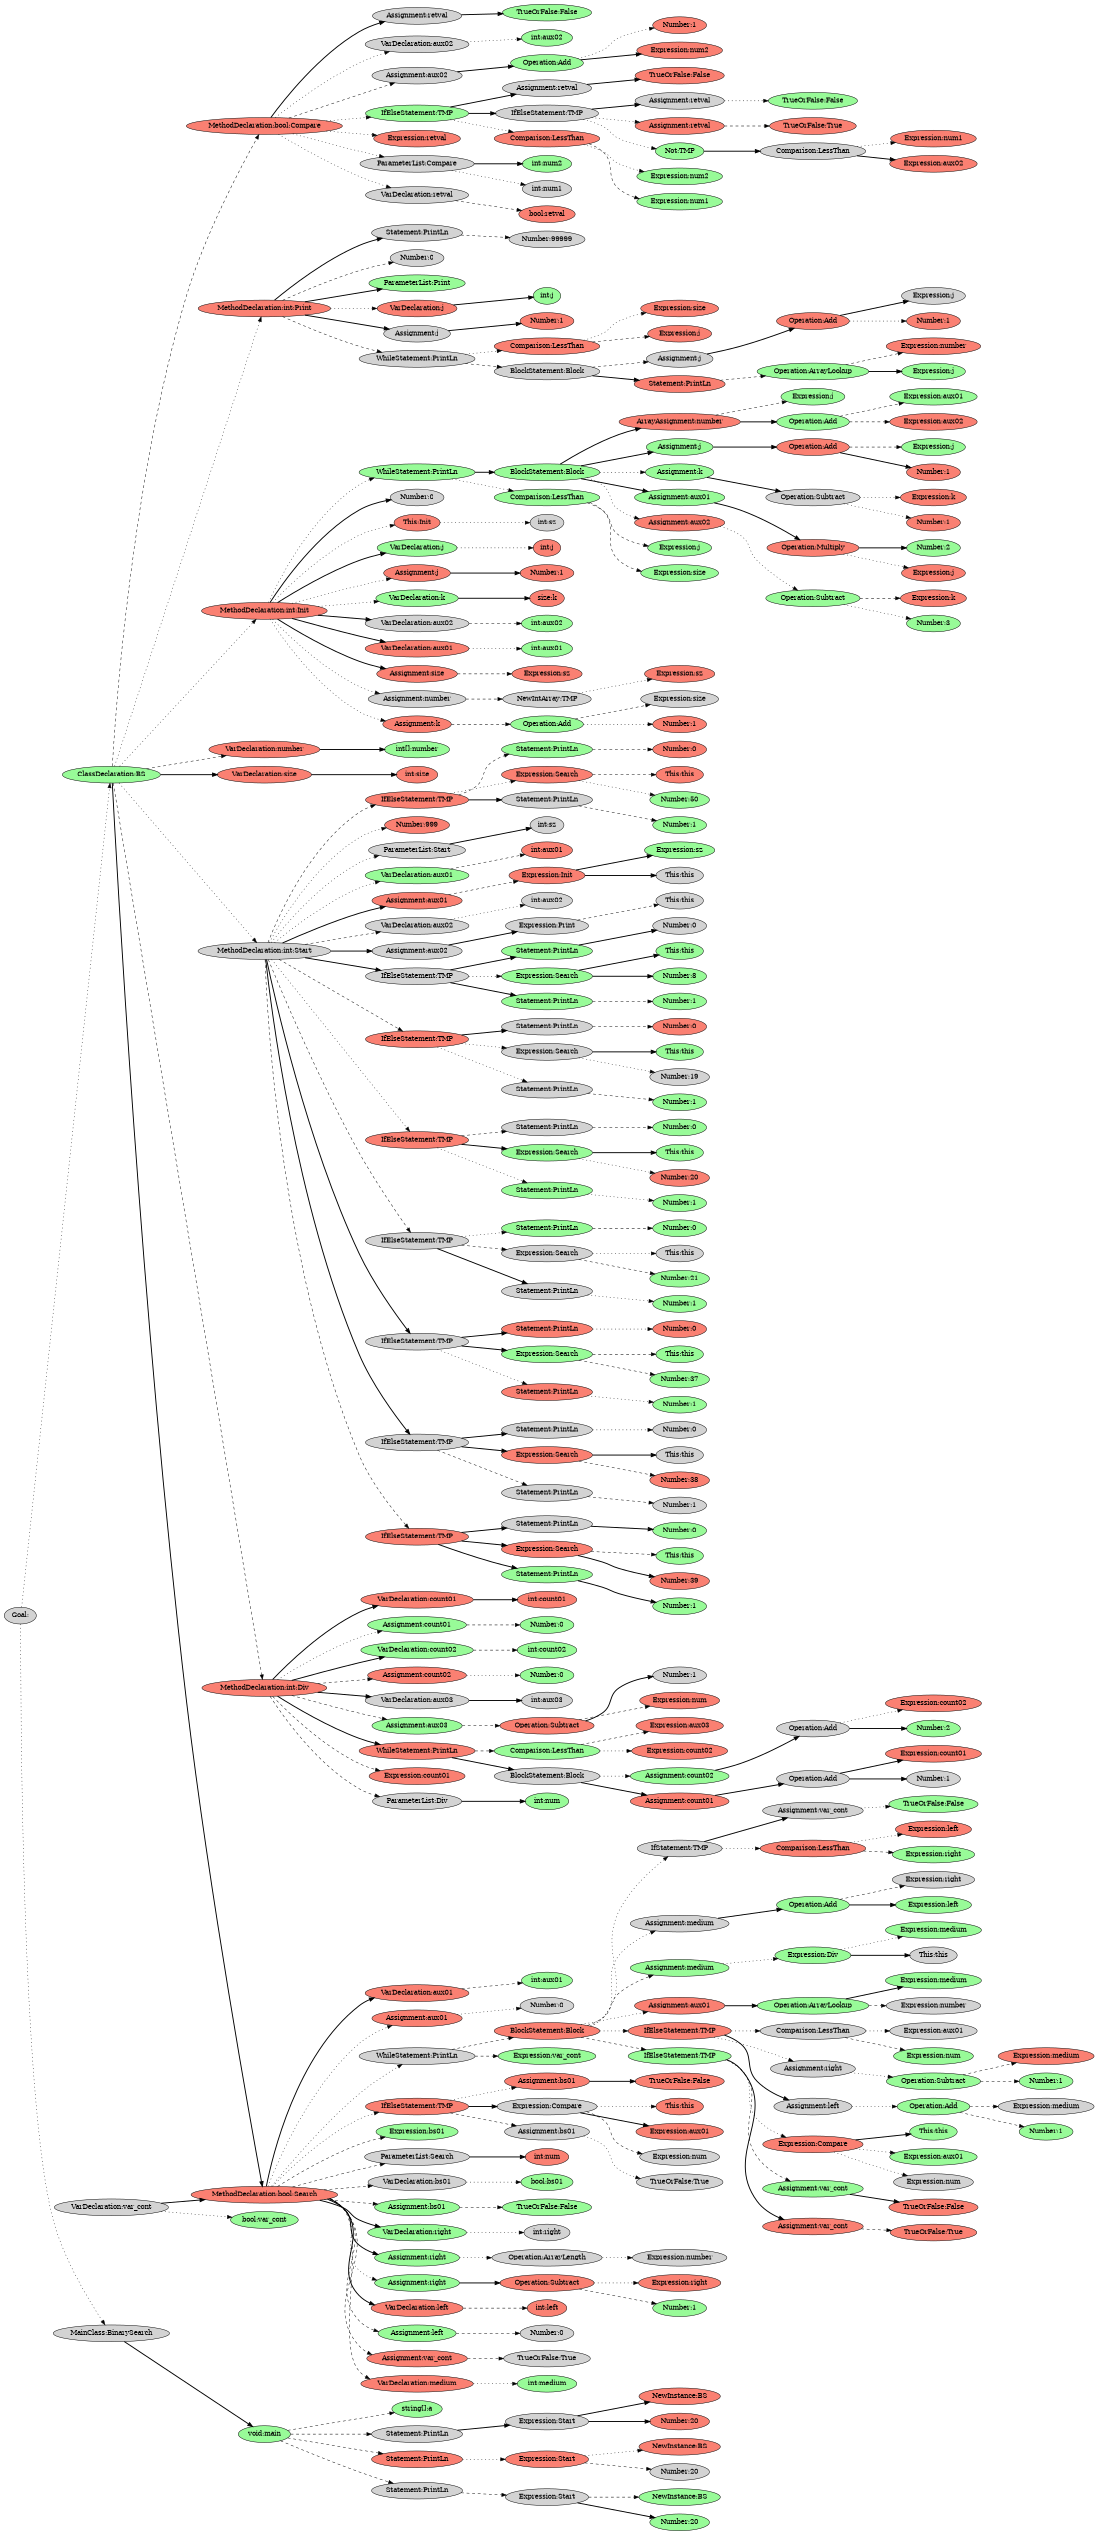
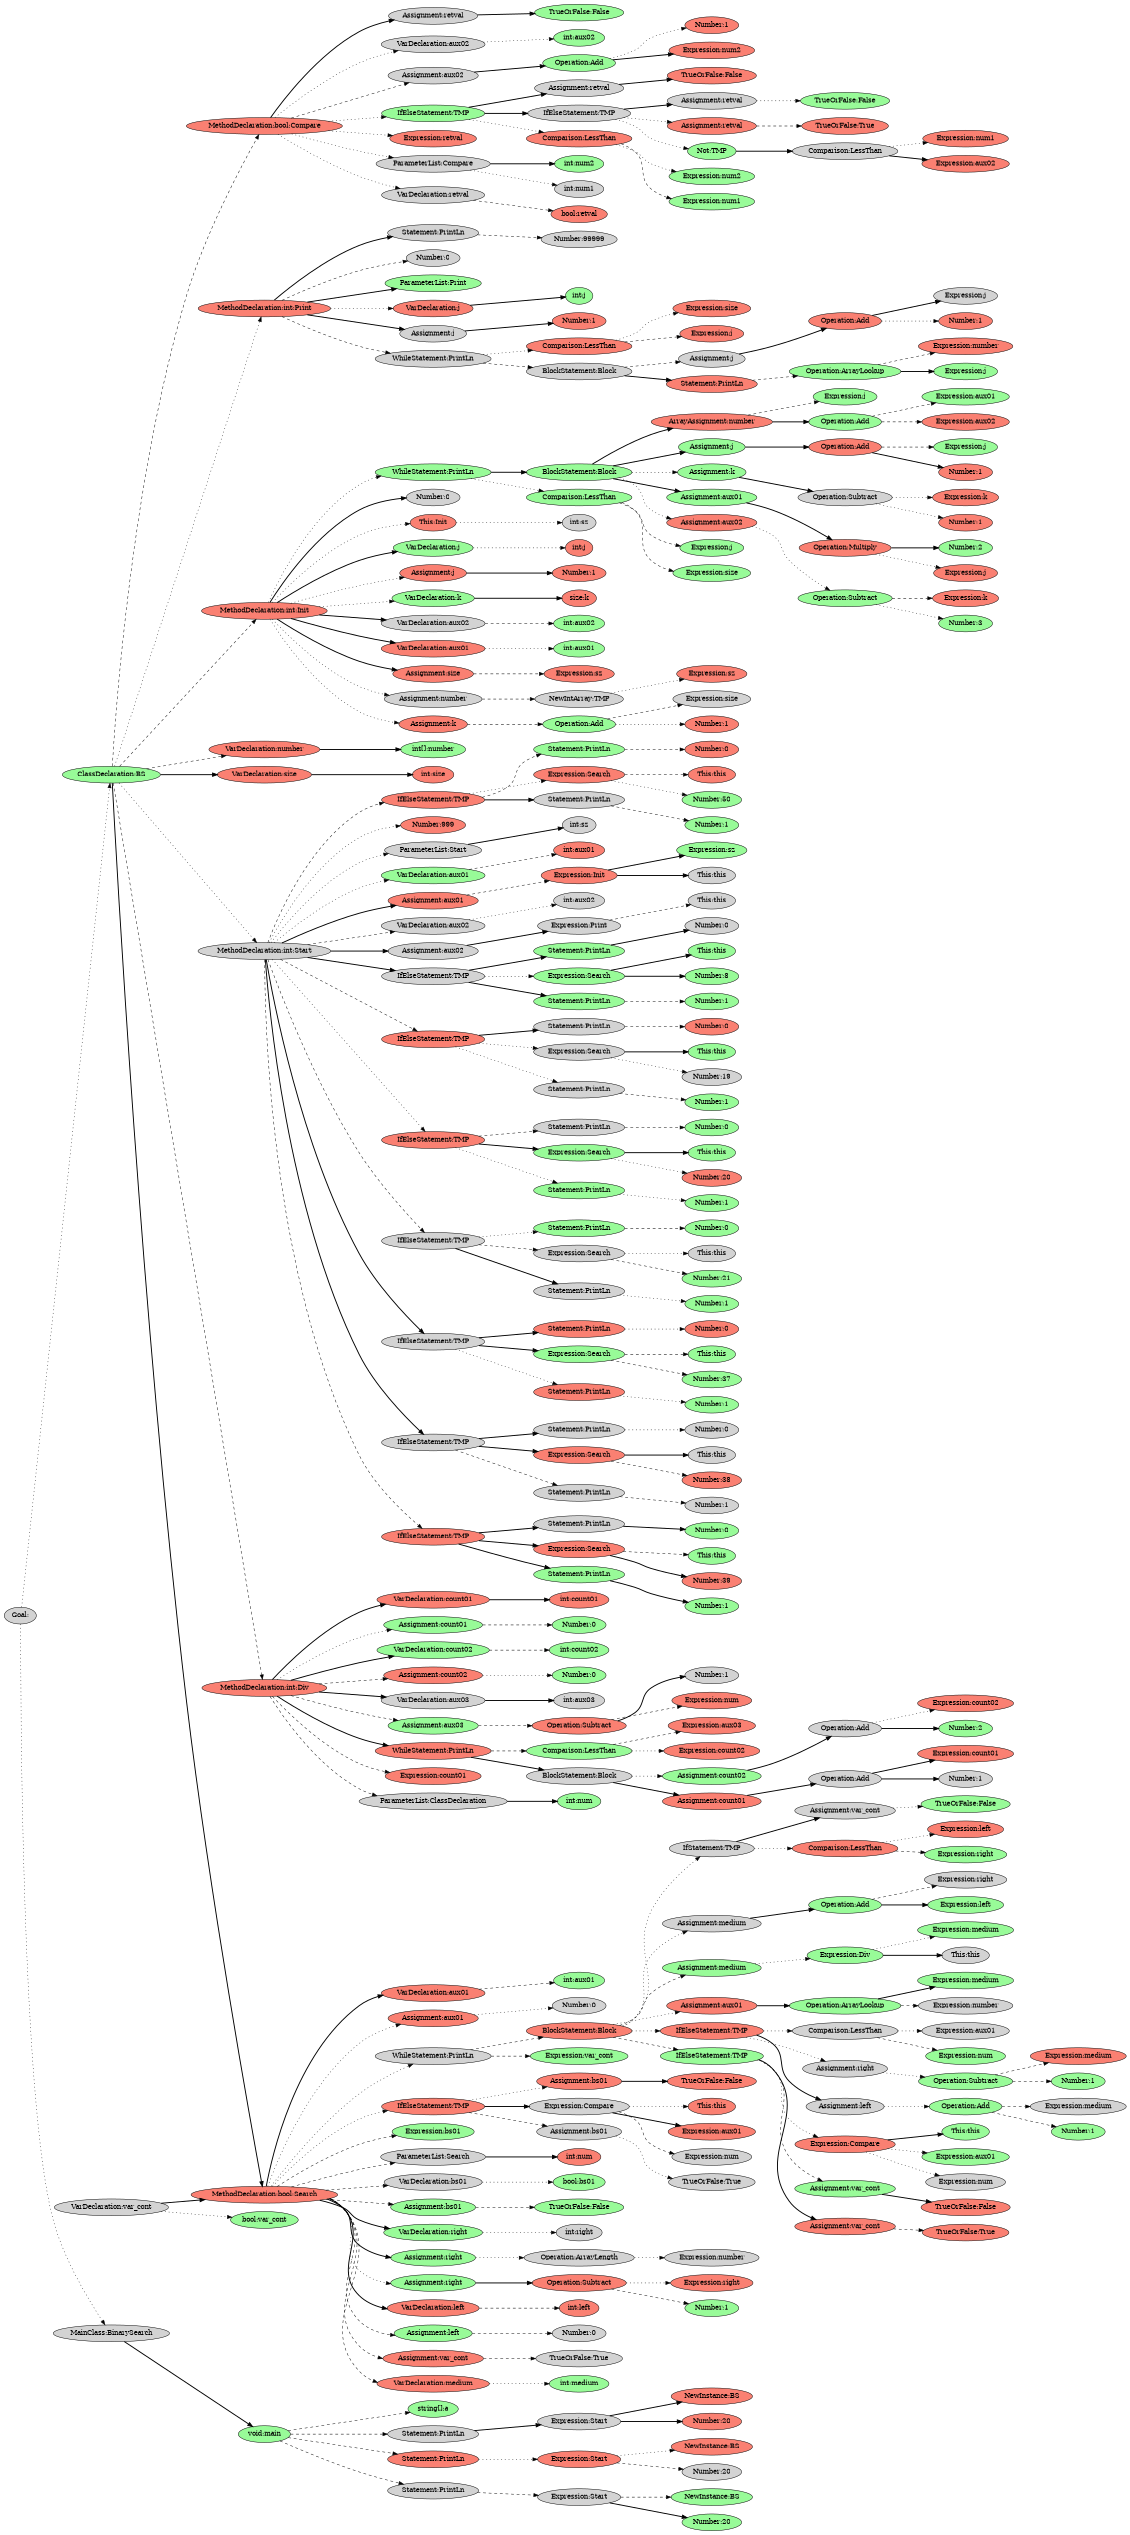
(186, 695) -> (186, 695)
(417, 1801) -> (433, 1801)
